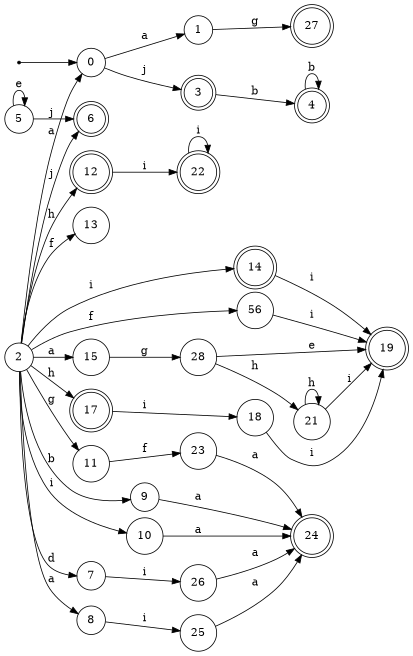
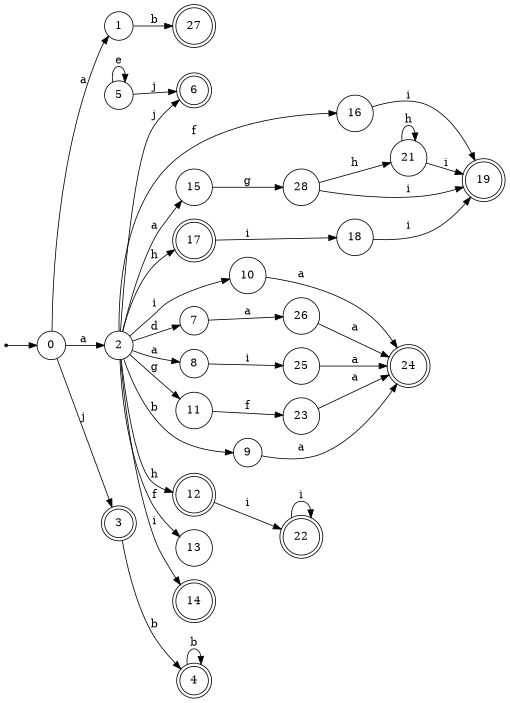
(255, 22) -> (155, 20)
(39, 209) -> (81, 345)
(322, 299) -> none
(255, 310) -> (355, 113)
(312, 346) -> (409, 189)
(145, 572) -> (248, 312)
